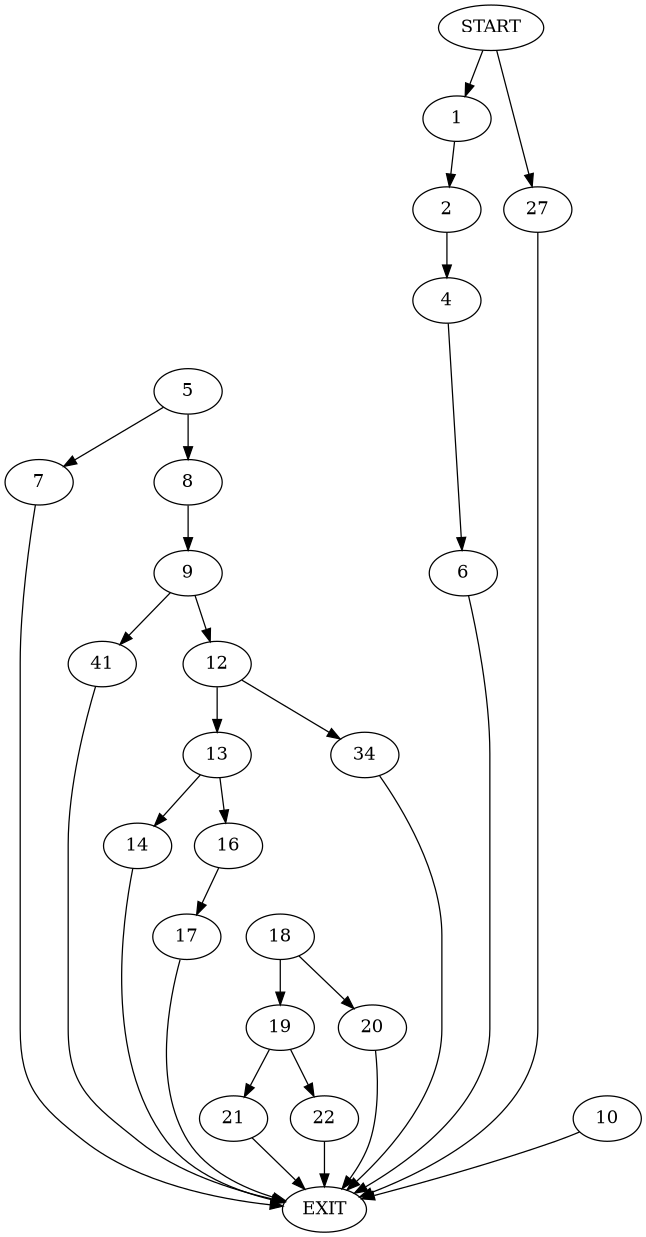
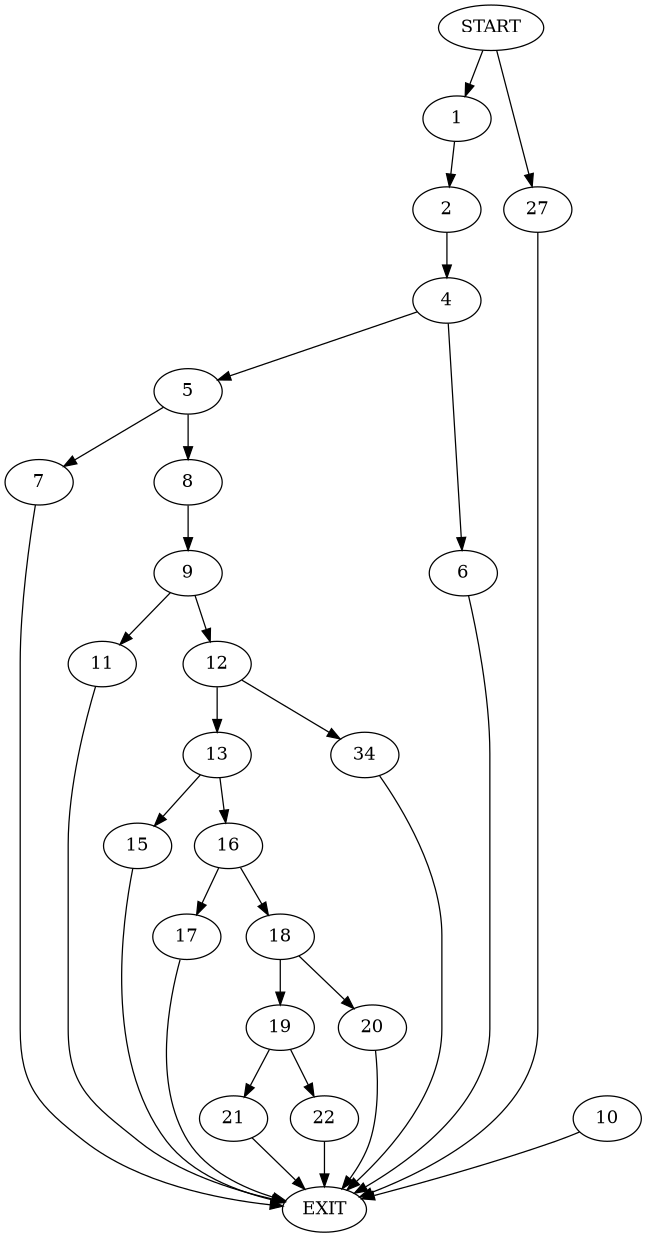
none -> (324, 344)
(102, 664) -> (102, 664)
(138, 846) -> (138, 846)
none -> (251, 886)
